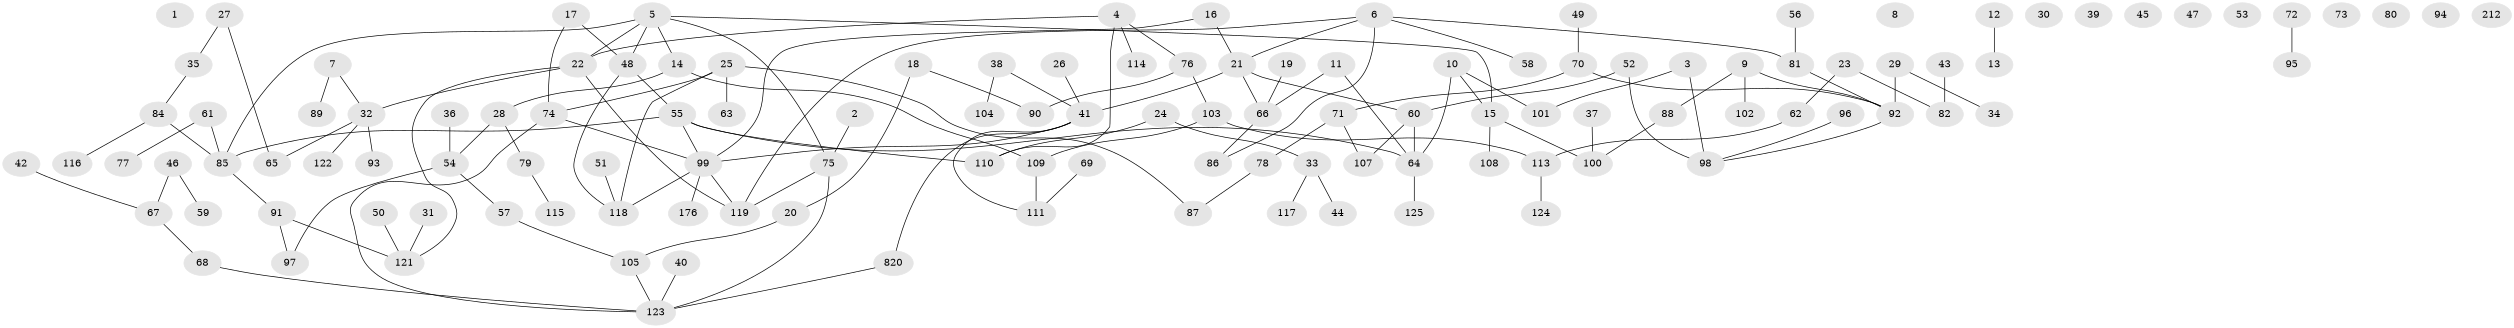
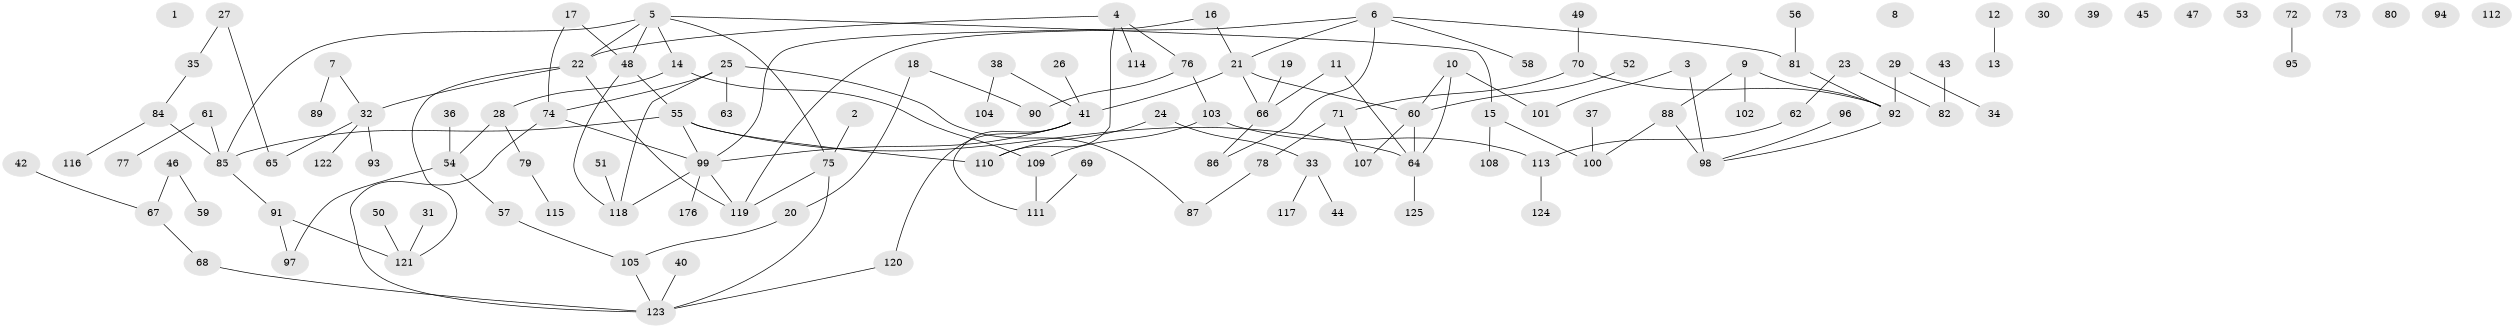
(2492, 15) -> (2492, 15)
(1470, 88) -> (1433, 90)
(1641, 124) -> (1684, 135)
(893, 263) -> (893, 263)
